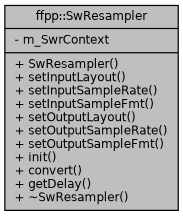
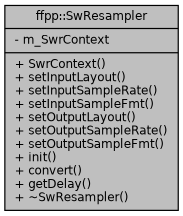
(67, 64) -> (61, 64)
